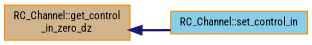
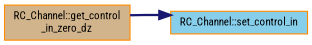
(156, 30) -> (145, 15)
